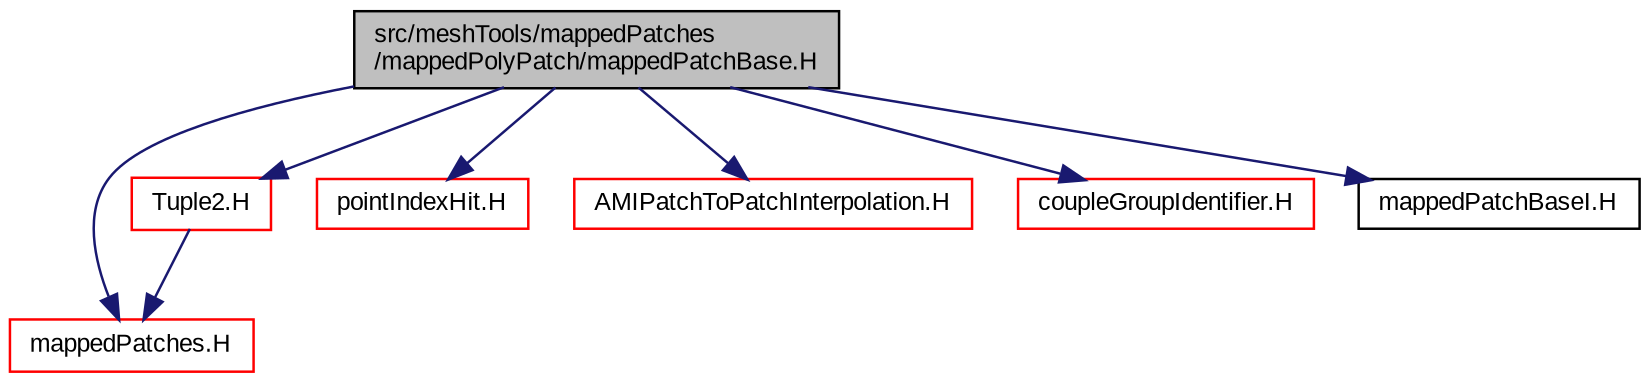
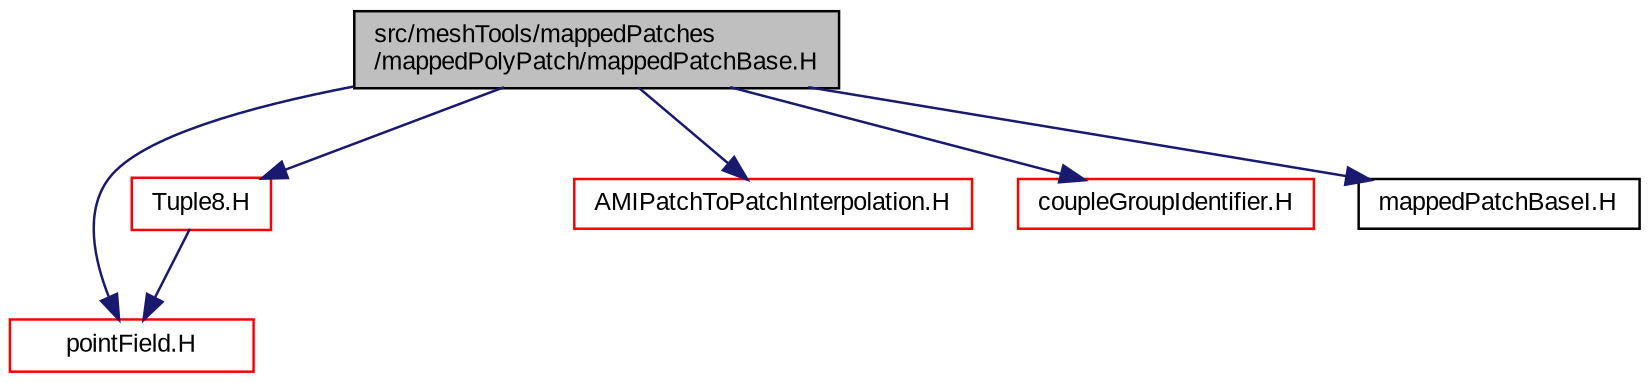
(201, 204) -> (201, 204)
(423, 204) -> none
(132, 346) -> (132, 346)
